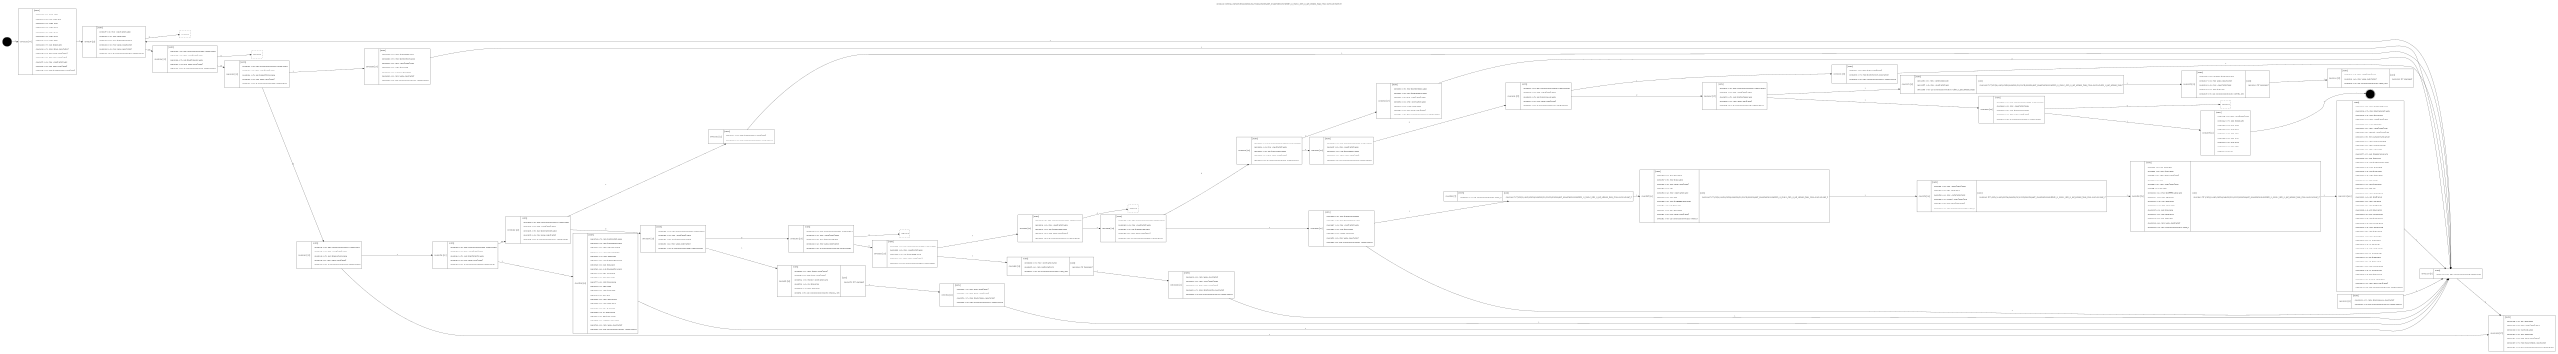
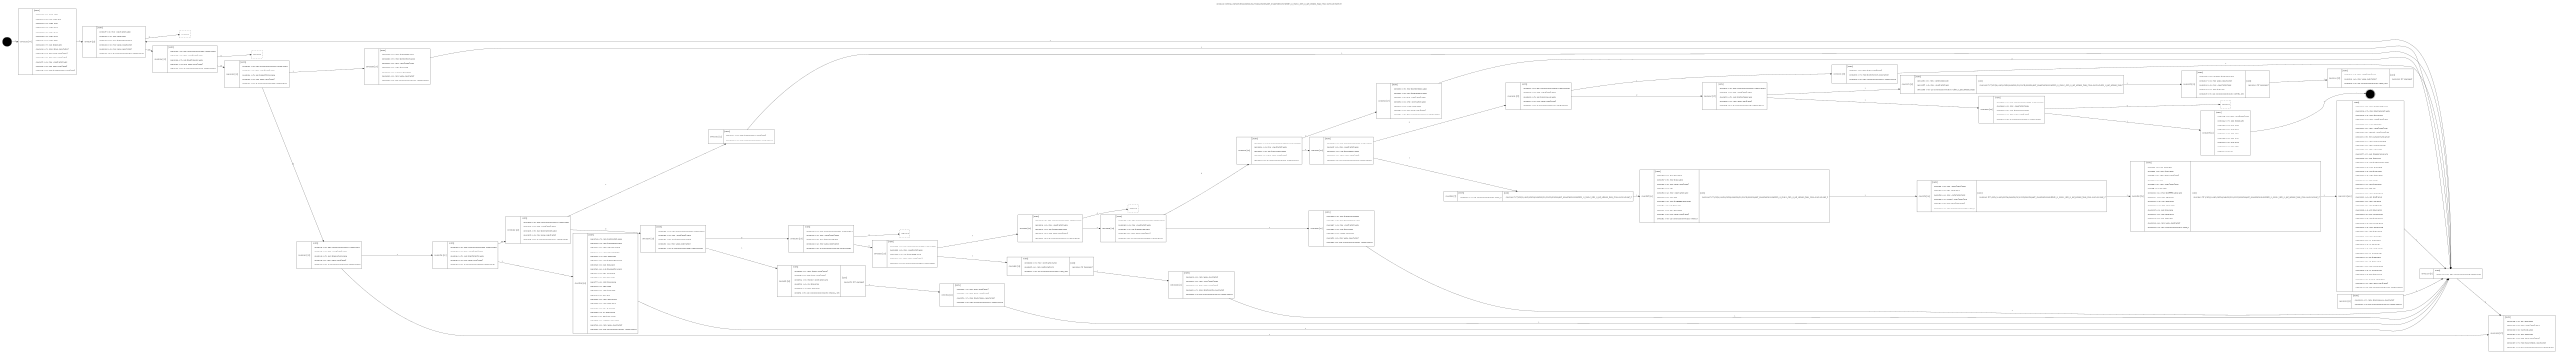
(1441, 212) -> (1445, 175)
